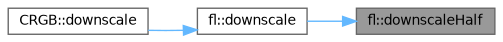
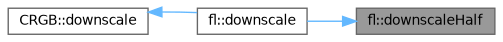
(166, 31) -> (180, 12)
